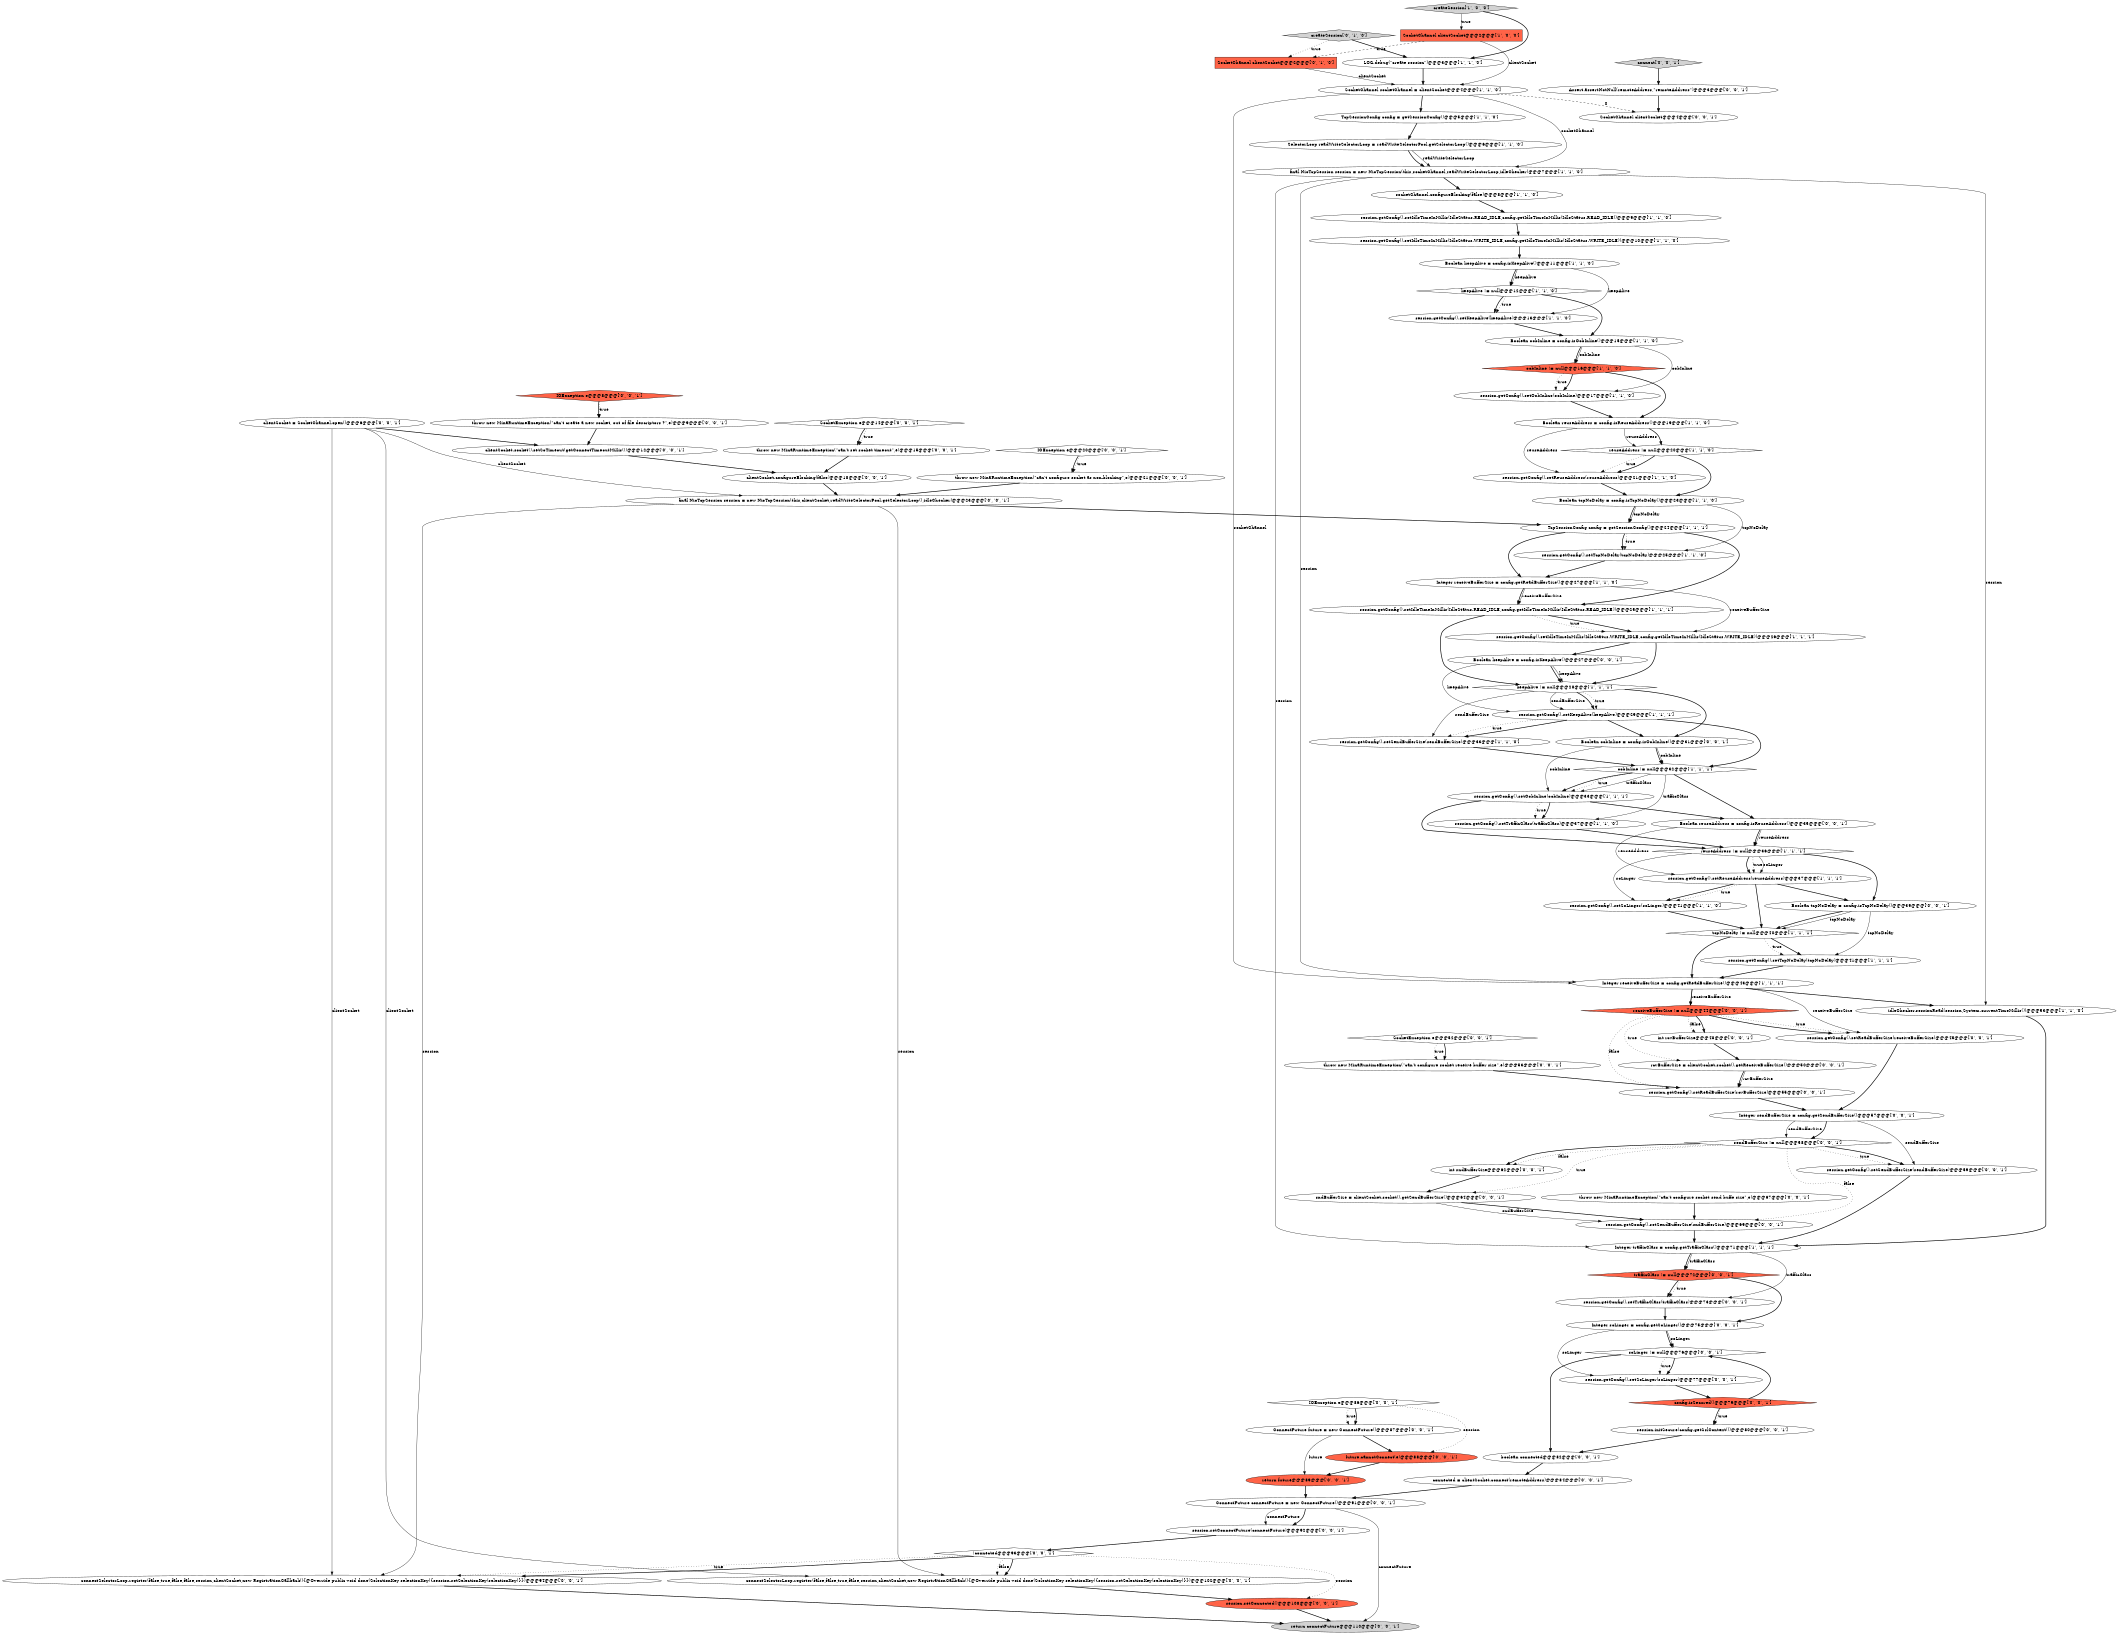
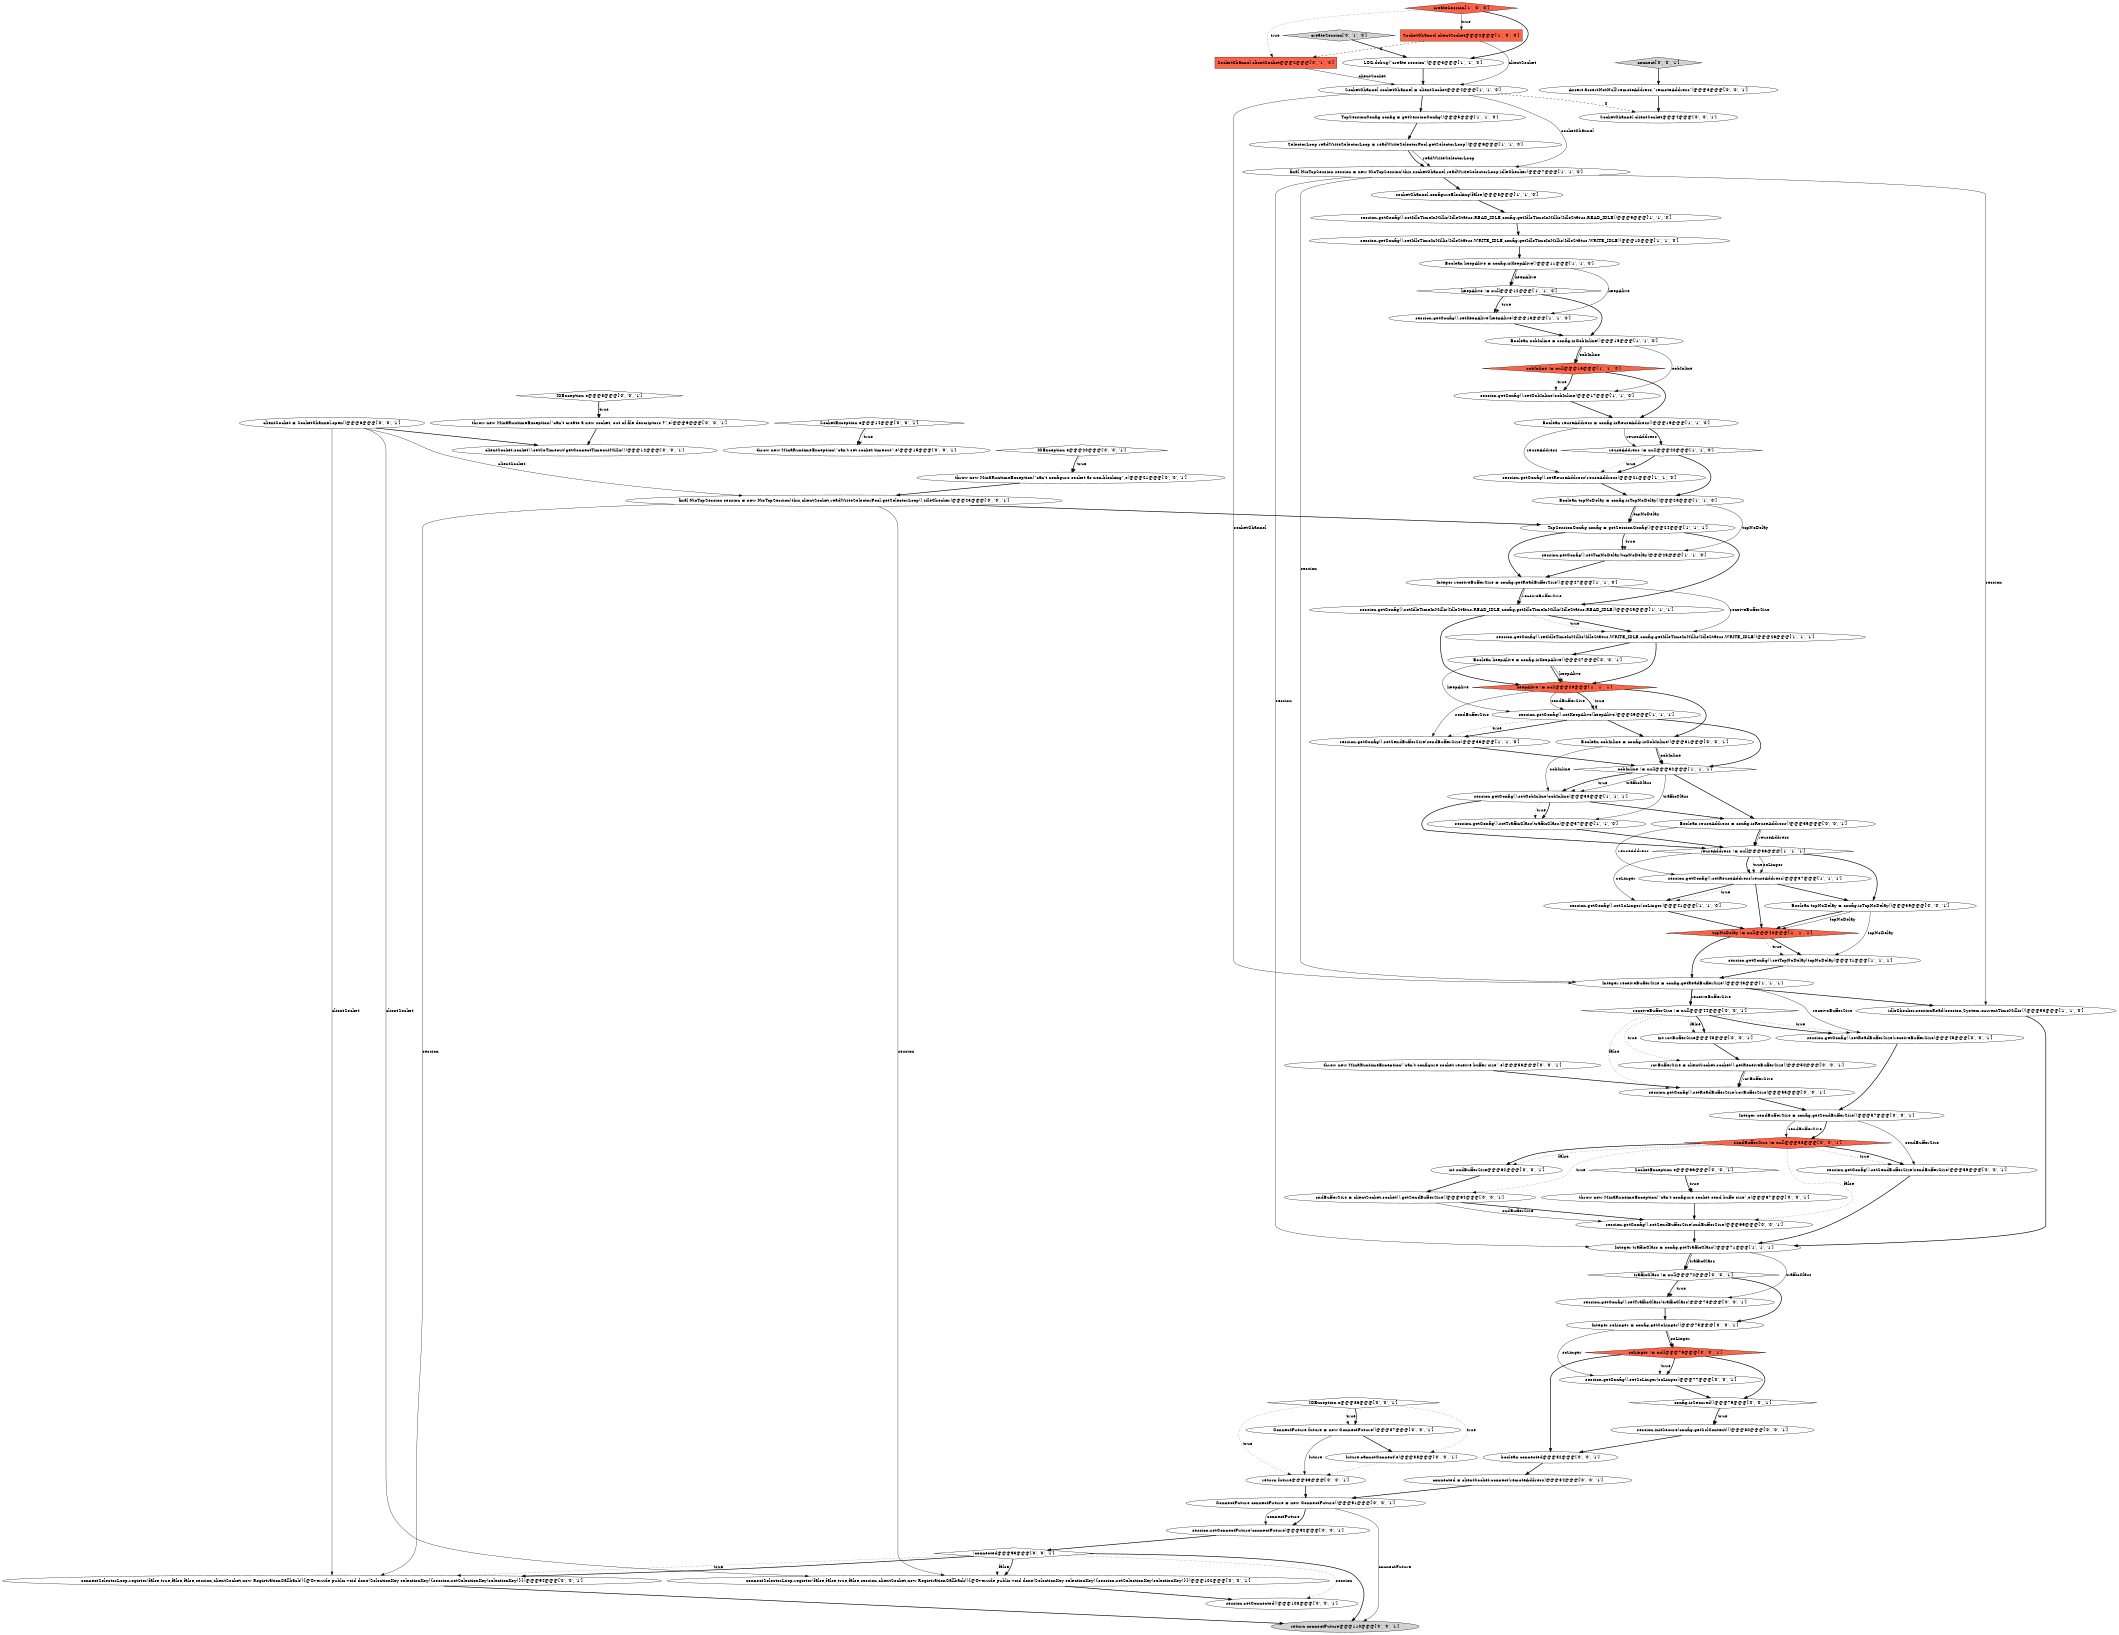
(1461, 8) -> (1461, 8)
(1310, 48) -> (1333, 16)
(1381, 49) -> (1381, 49)
(599, 396) -> (599, 396)
(817, 478) -> none
(1565, 687) -> (1565, 687)
(1762, 933) -> (1762, 933)
(1690, 1011) -> (1690, 1011)
(1443, 1038) -> none
(1788, 1143) -> (1788, 1143)
none -> (1684, 1170)
(1684, 1275) -> (1684, 1275)
(1675, 1353) -> (1675, 1353)
(1759, 1368) -> (1751, 1367)
(1723, 1403) -> (1723, 1403)
none -> (1242, 1426)
(1472, 1430) -> (1472, 1430)
(1401, 1457) -> (1401, 1457)
(1355, 1469) -> (1355, 1469)
(1306, 1480) -> (1306, 1480)
(1282, 1604) -> (1282, 1604)
(1312, 1615) -> (1247, 1558)
